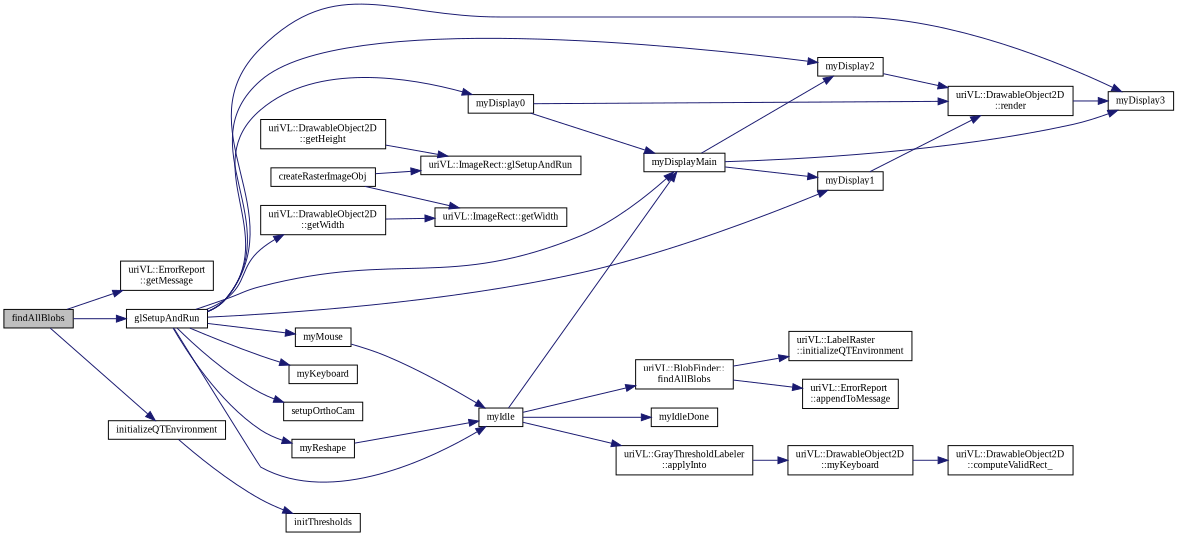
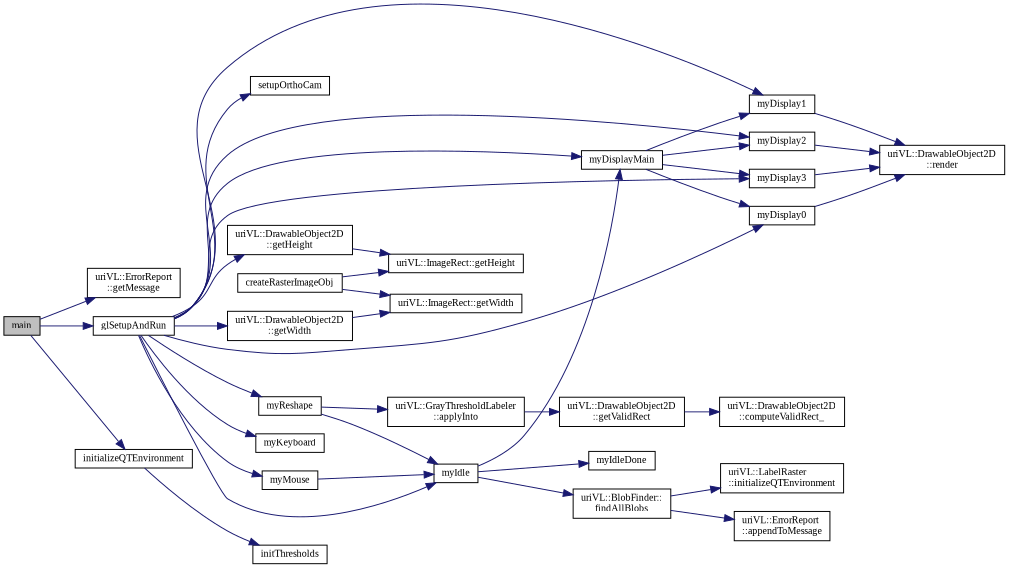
(1086, 101) -> (842, 172)
(588, 132) -> (692, 187)
(501, 165) -> (456, 263)
none -> (217, 274)
(39, 319) -> (22, 326)
(567, 433) -> (349, 408)
(850, 460) -> (622, 412)
